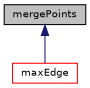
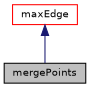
(45, 49) -> (45, 49)
